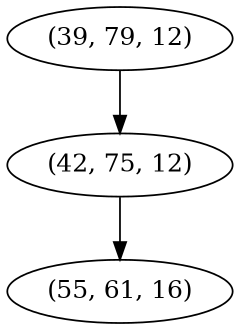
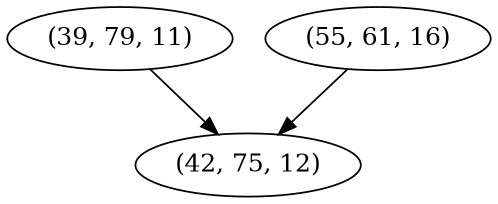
(120, 39) -> (120, 39)
(120, 220) -> (319, 96)
